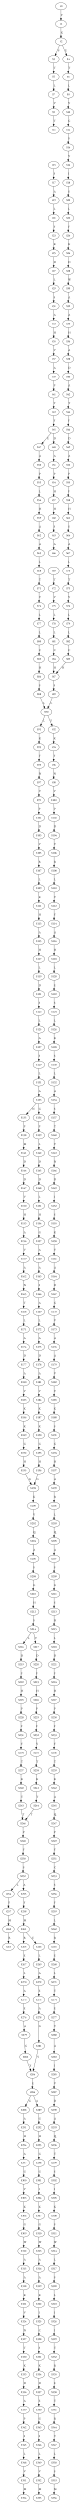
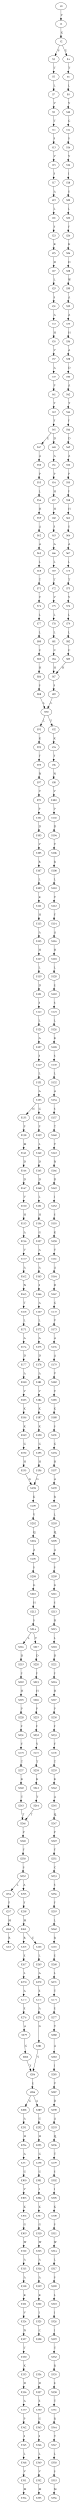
none -> (54, 147)
none -> (54, 561)
(39, 2357) -> none
